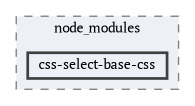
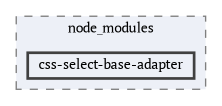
(97, 66) -> (111, 66)
